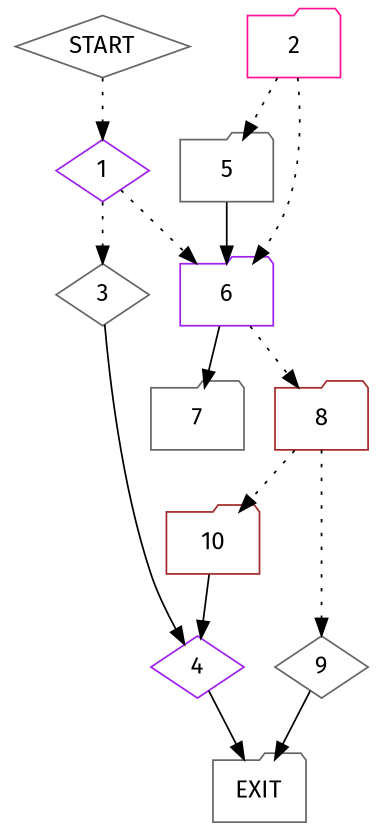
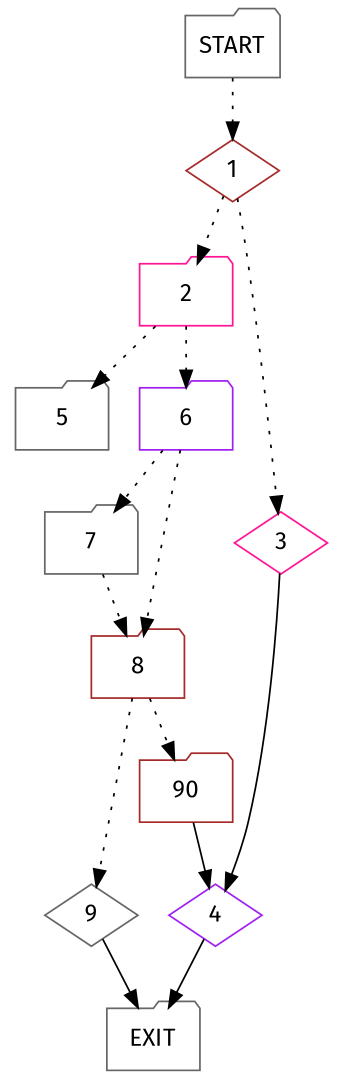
(103, 47) -> (233, 47)
(103, 171) -> (233, 171)
(152, 221) -> (214, 222)
(227, 224) -> none
(103, 295) -> (281, 543)
(214, 349) -> (144, 474)
(213, 543) -> (186, 791)
none -> (112, 597)
